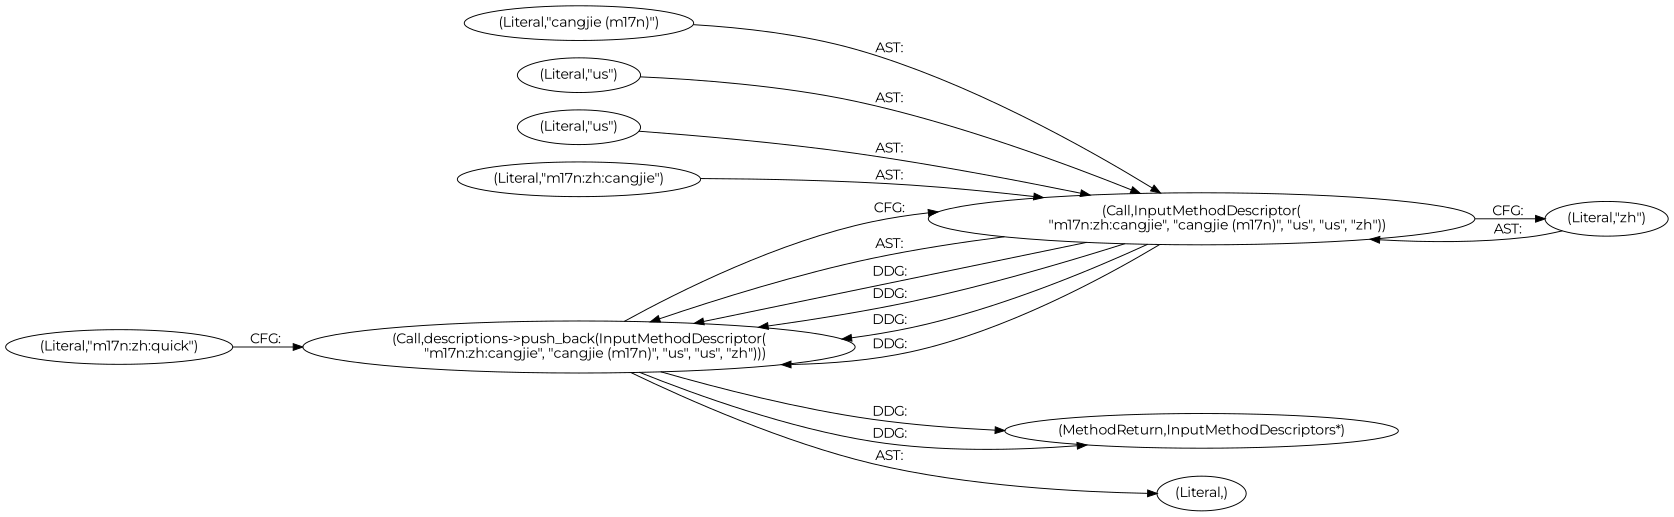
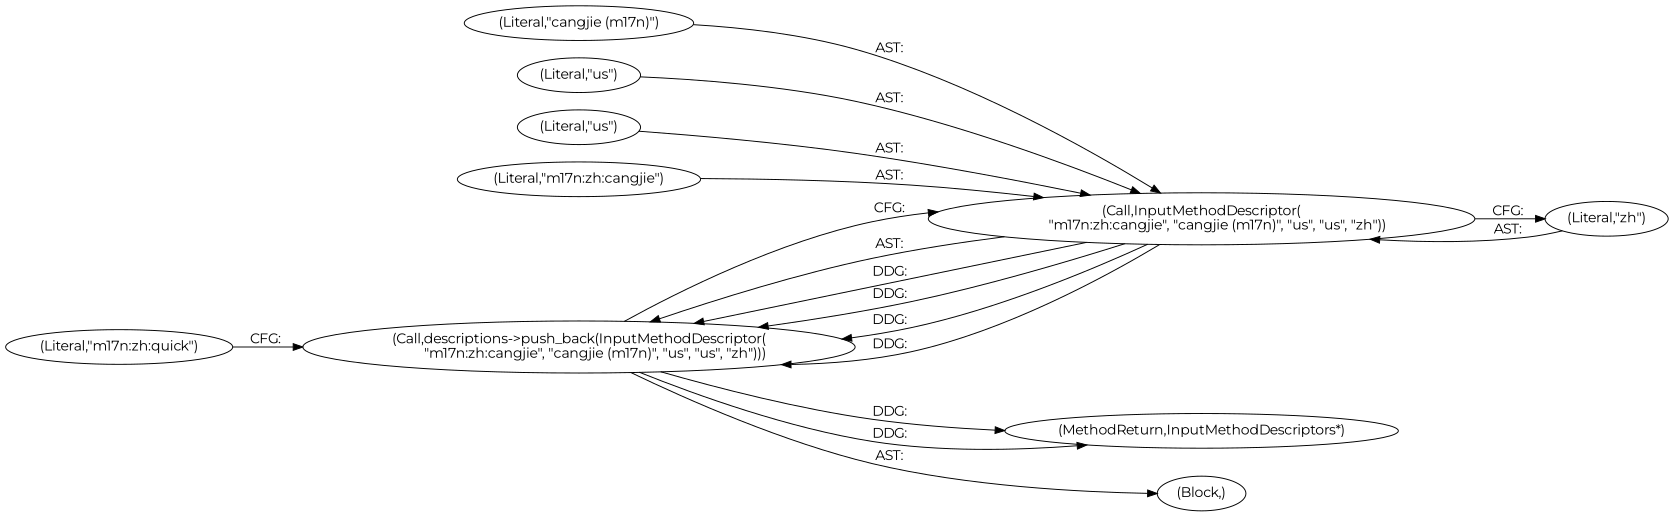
(1202, 494) -> (1202, 494)
